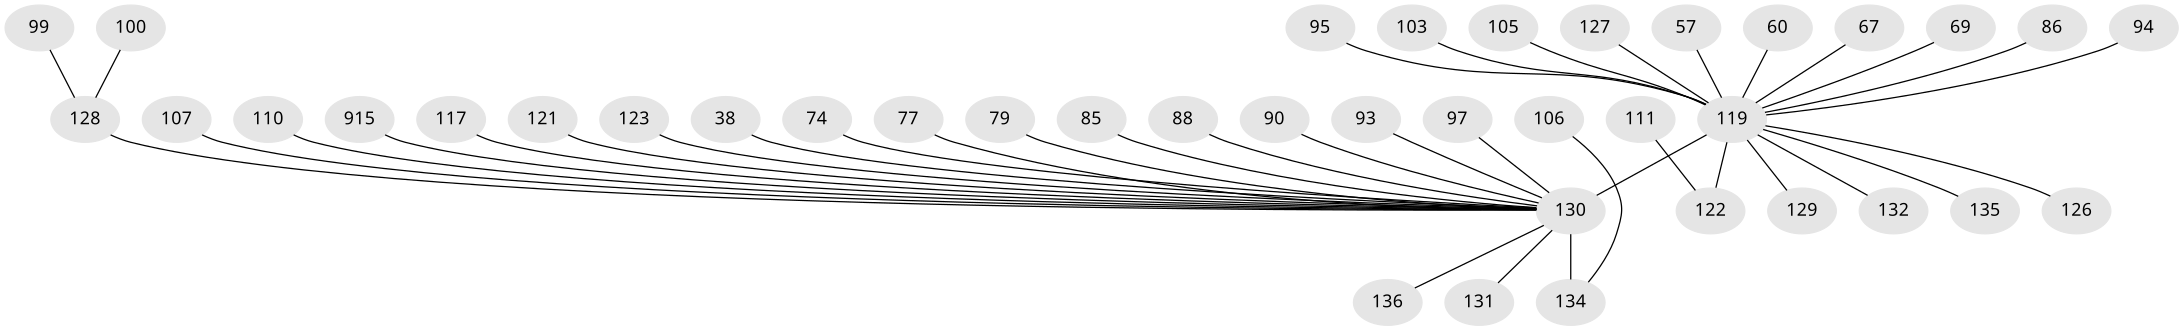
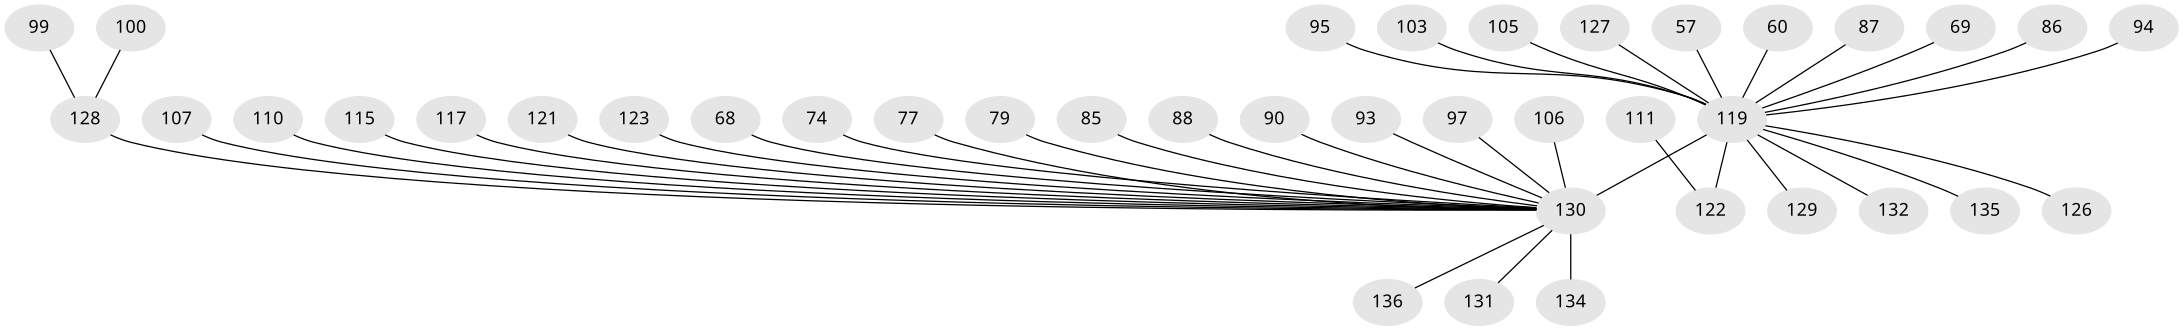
(1869, 28) -> (1869, 28)
(360, 119) -> (360, 119)
(726, 119) -> (726, 119)
(1621, 205) -> (1560, 165)
